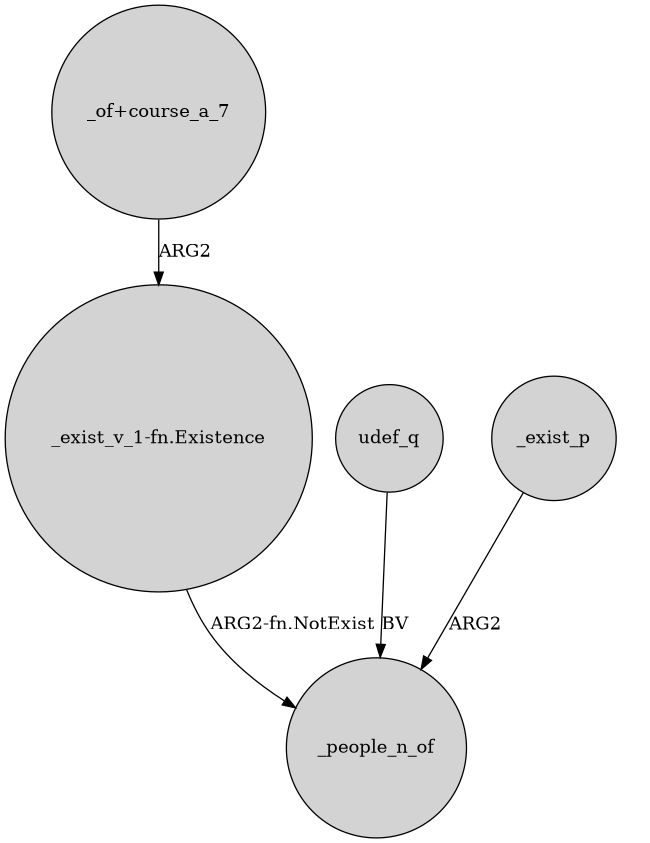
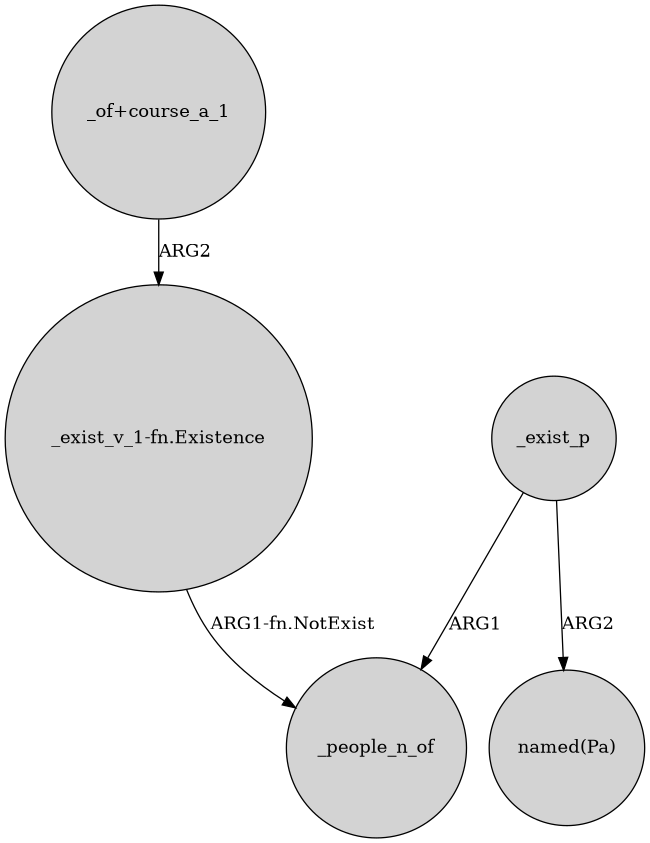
(159, 112) -> (159, 112)
(389, 438) -> none
(293, 625) -> (293, 625)
(476, 625) -> (476, 625)
none -> (567, 748)
